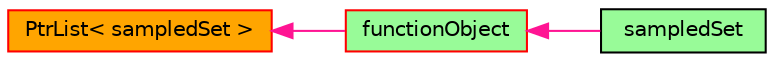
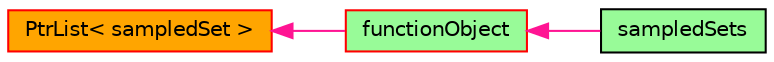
(683, 31) -> (683, 31)
